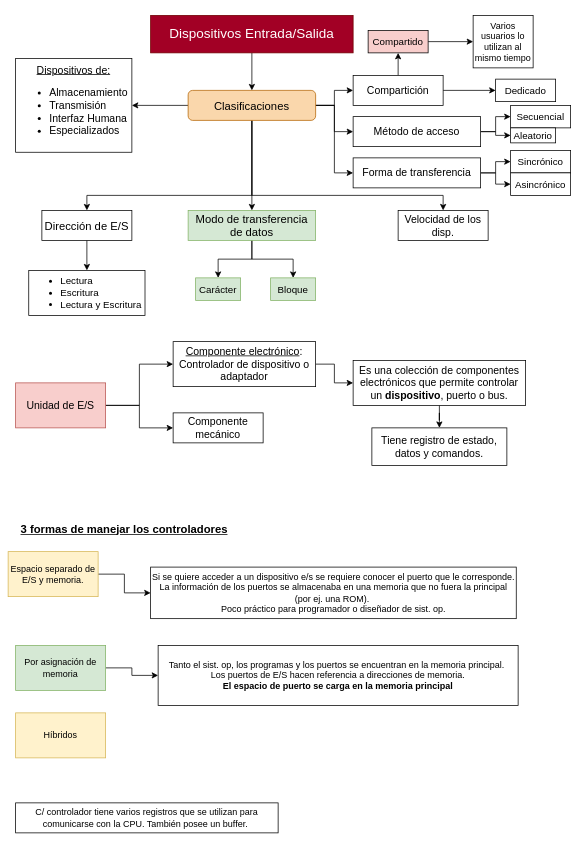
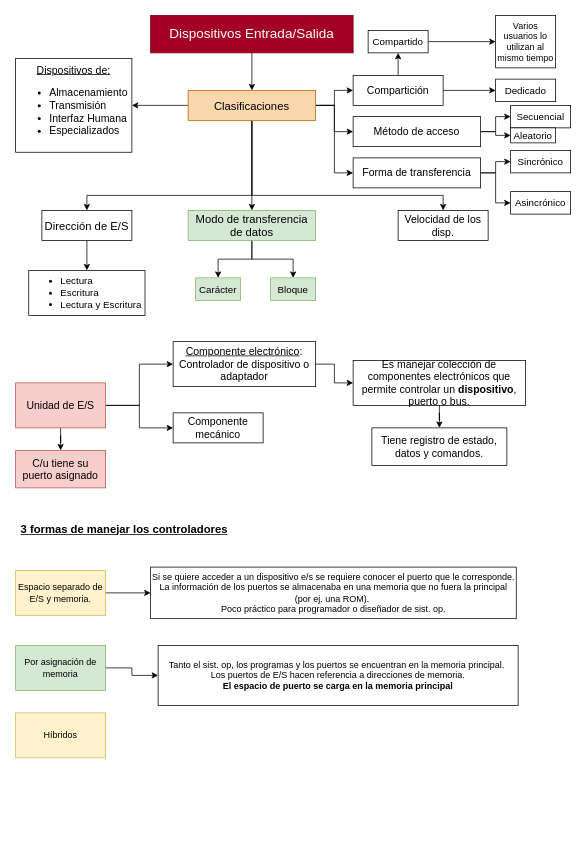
(398, 42) -> (398, 42)
(503, 42) -> (525, 42)
(252, 105) -> (252, 105)
(540, 184) -> (540, 203)
(439, 383) -> (439, 383)
none -> (60, 442)
none -> (60, 469)
(53, 574) -> (60, 593)
(147, 818) -> none
